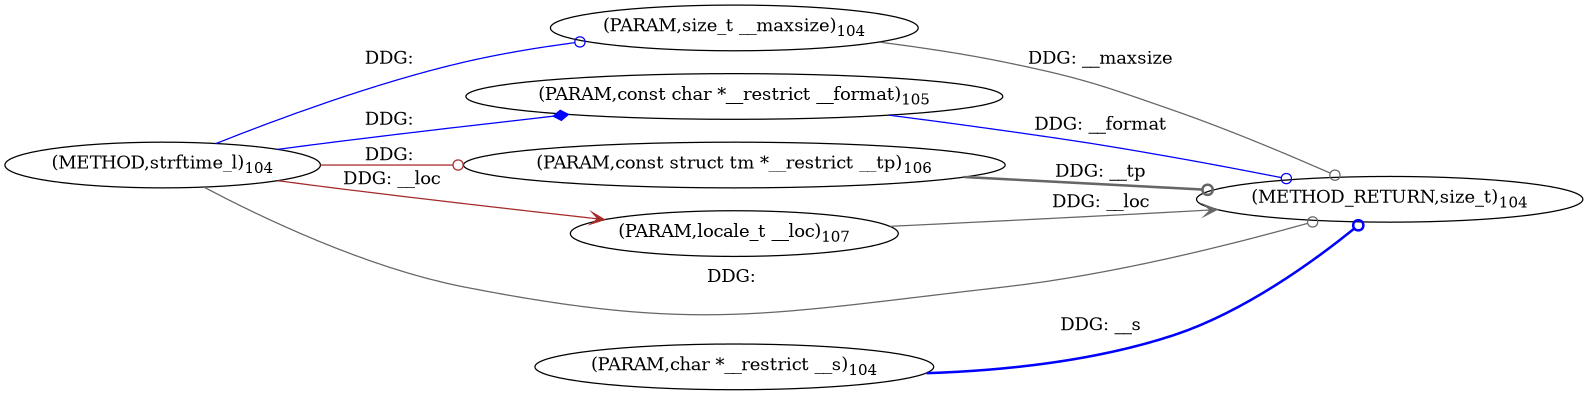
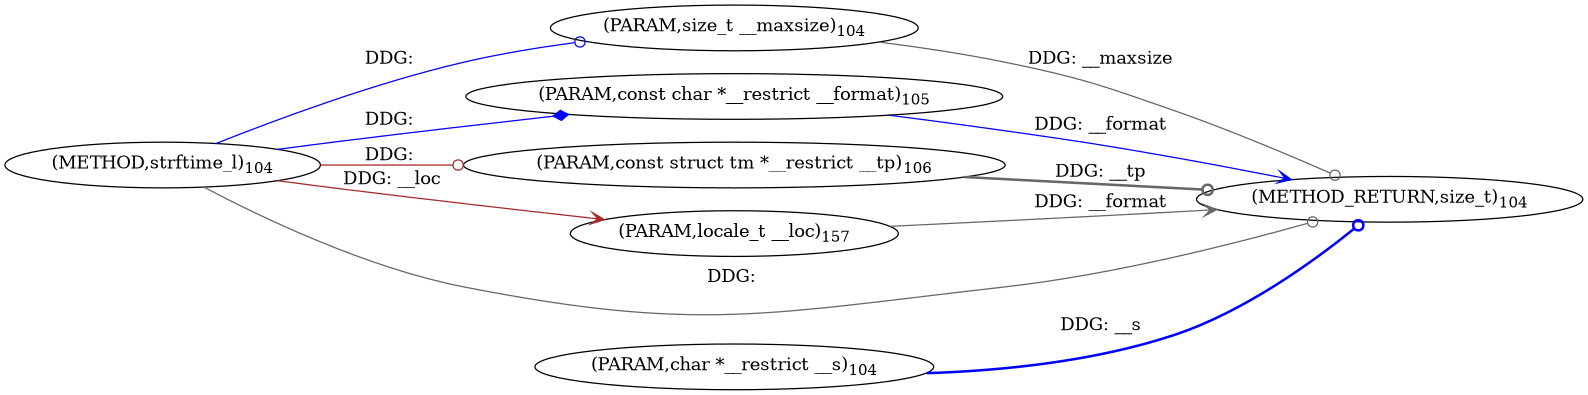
(1086, 143) -> (1084, 142)
(1101, 202) -> (1101, 202)
(836, 232) -> (836, 232)
